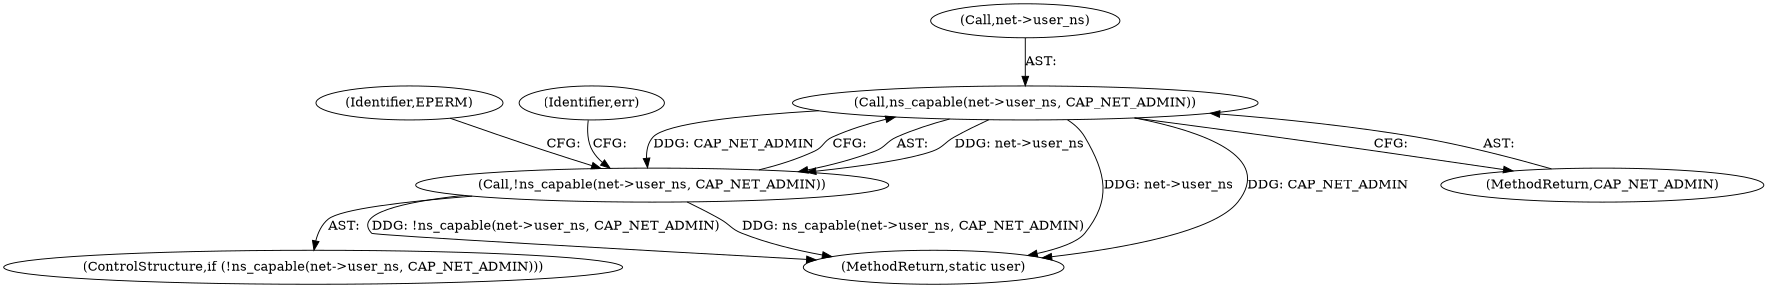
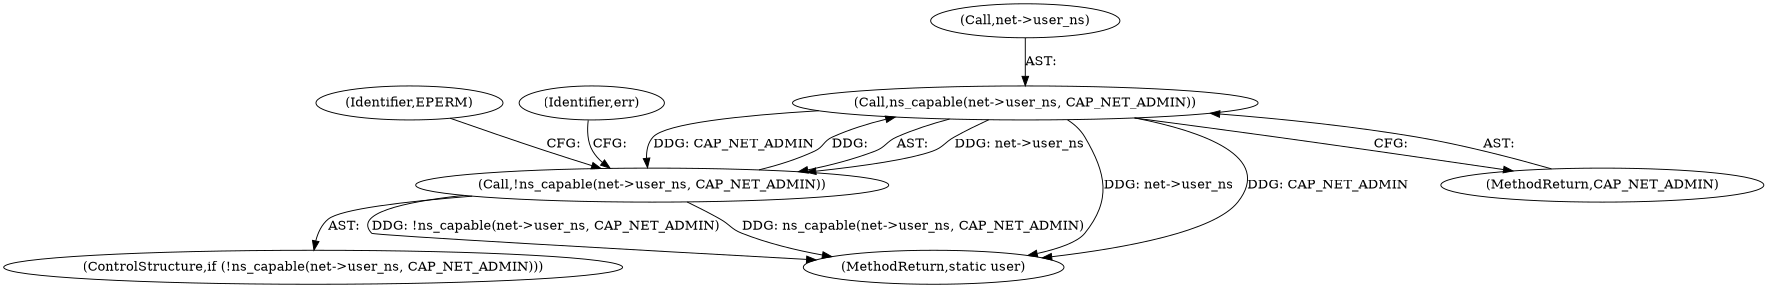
(852, 144) -> (852, 144)
